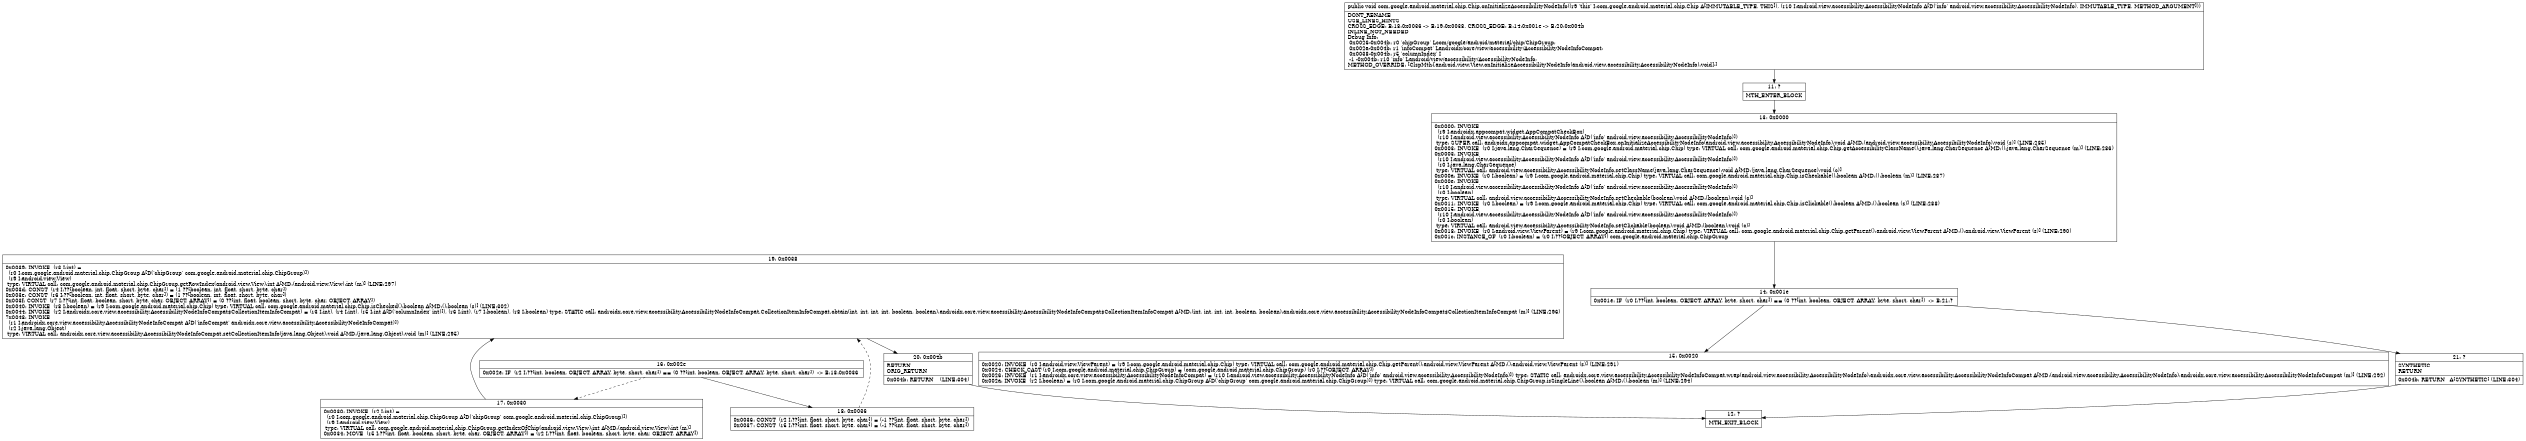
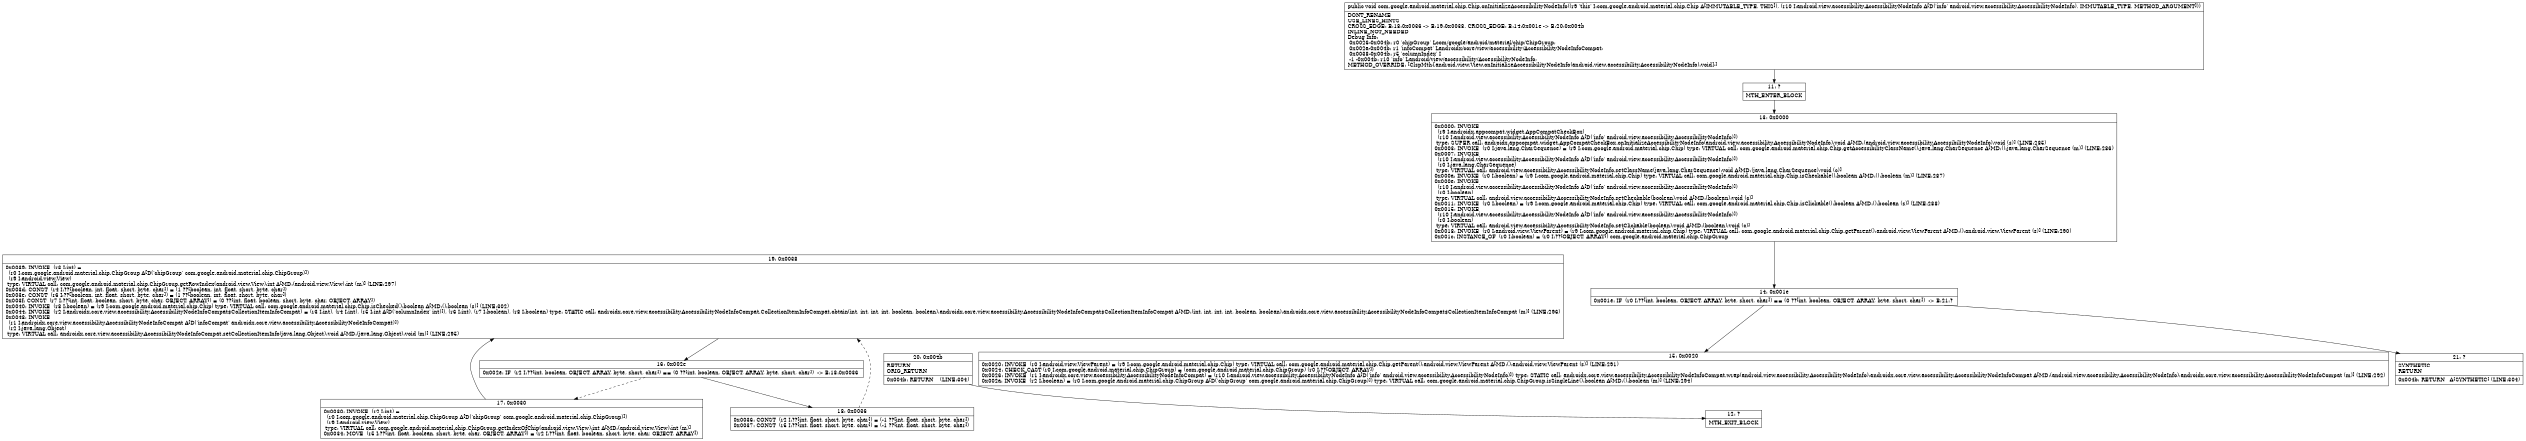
(1459, 154) -> (1459, 154)
(30, 318) -> (30, 318)
(881, 345) -> (703, 349)
(2083, 407) -> none
